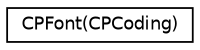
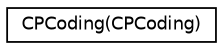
(100, 25) -> (112, 25)
